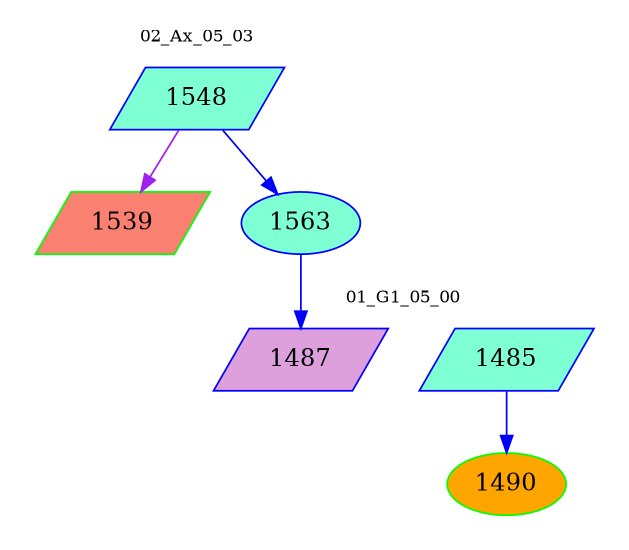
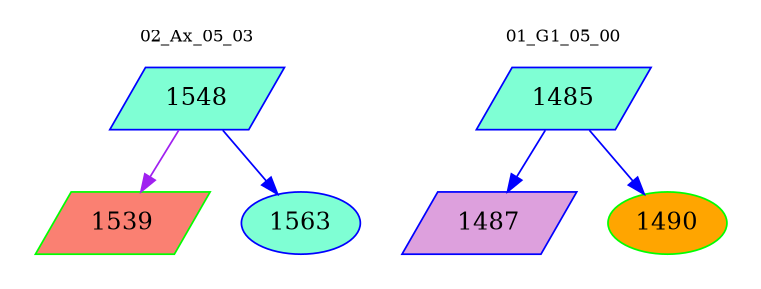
(301, 292) -> (531, 154)
